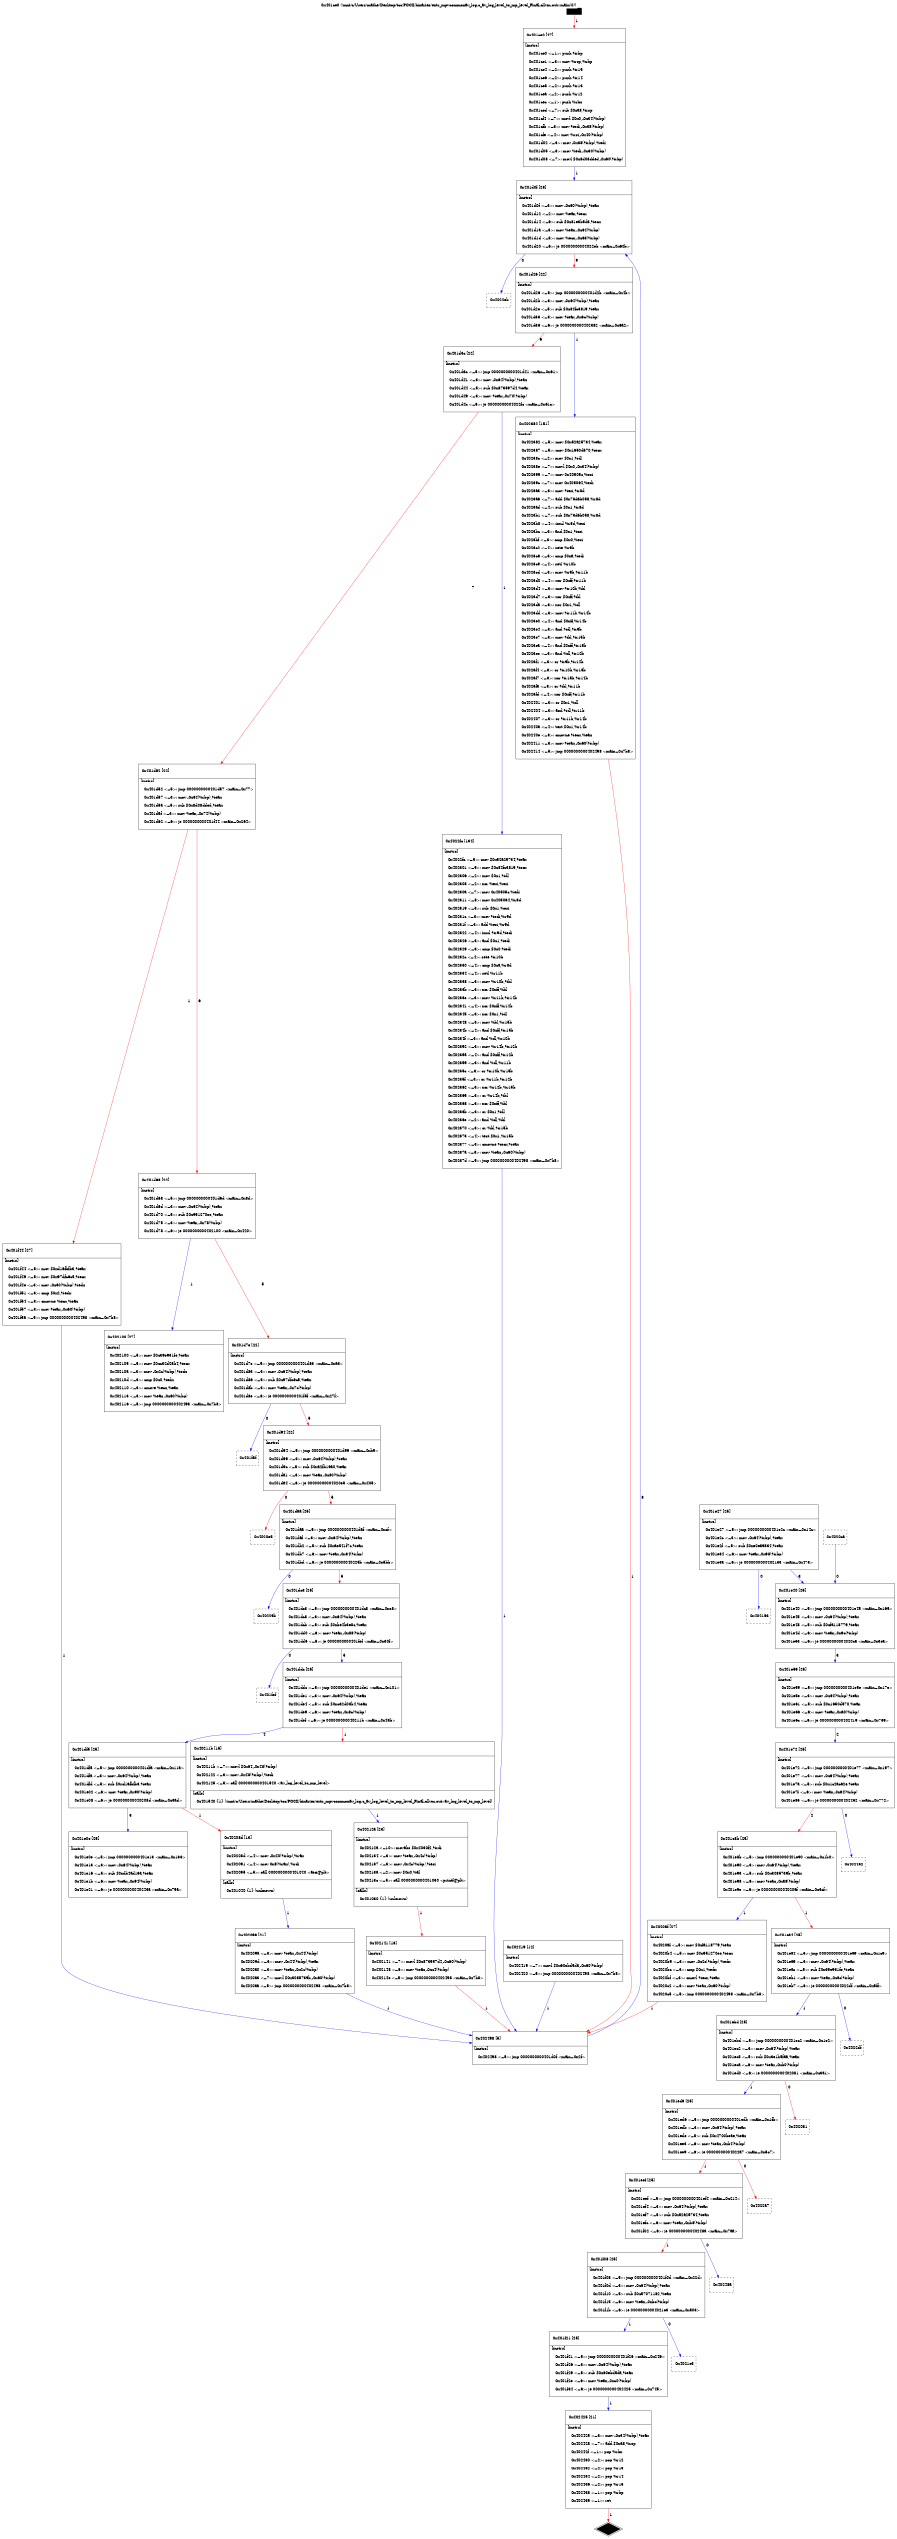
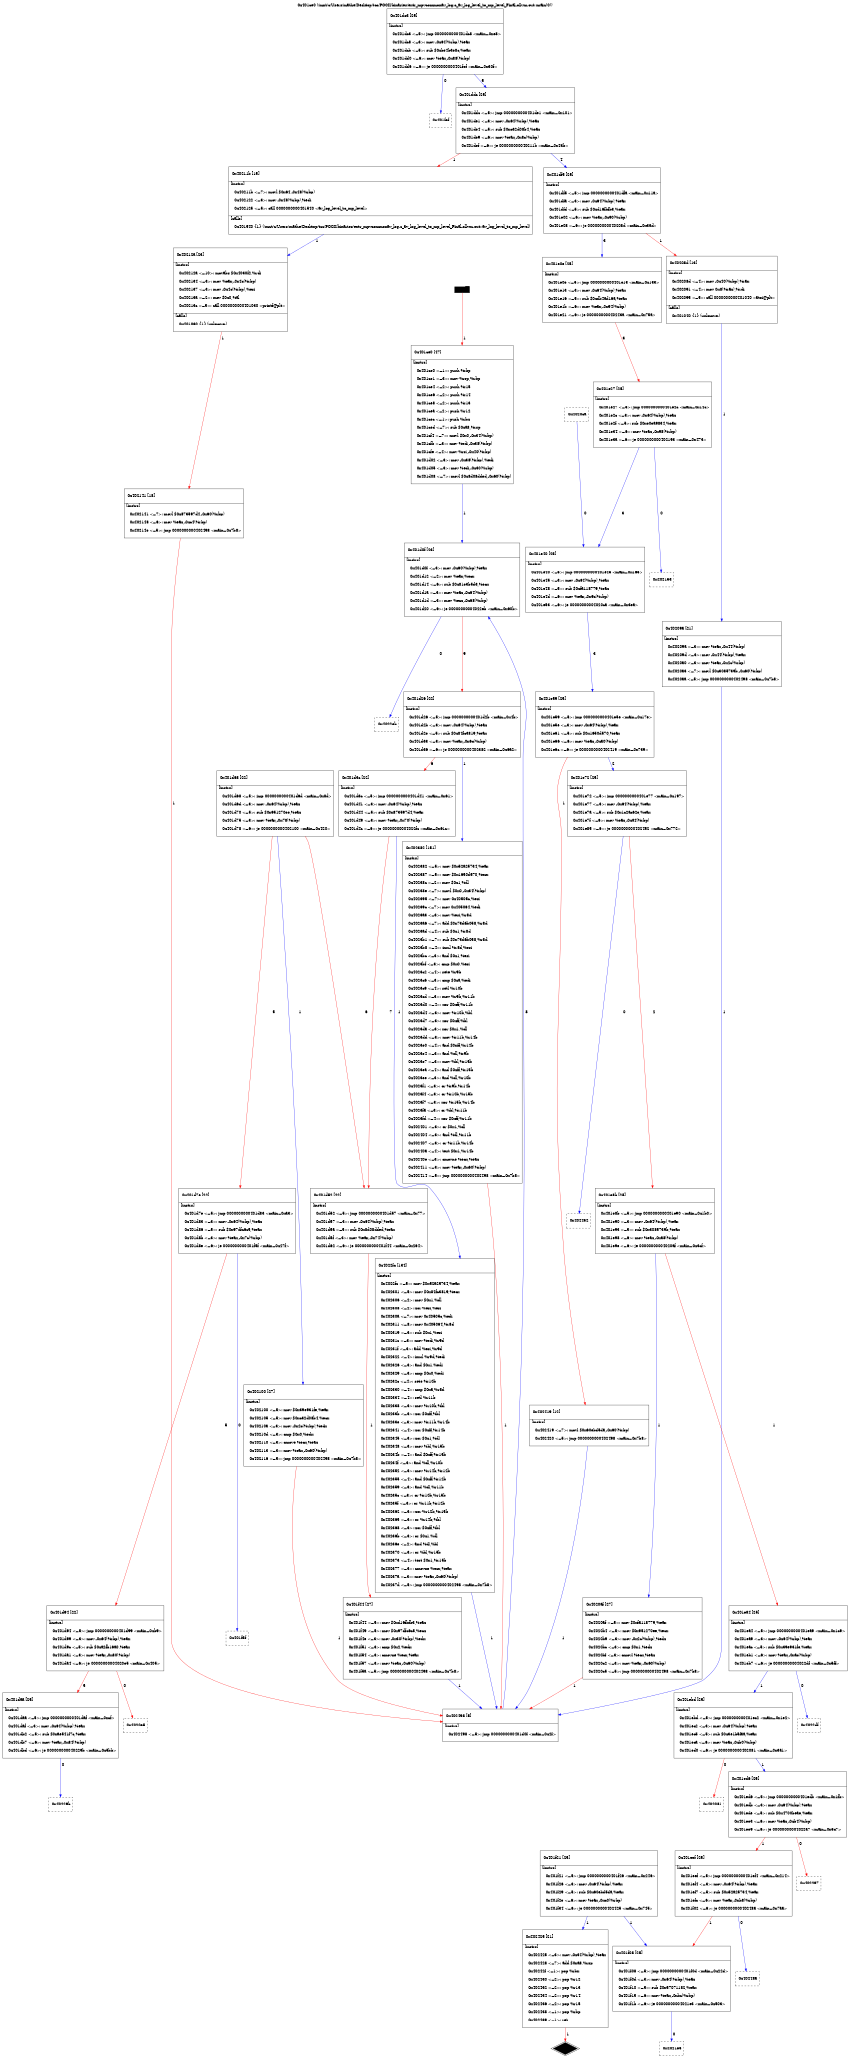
none -> (627, 351)
(197, 1000) -> (337, 1010)
none -> (557, 1080)
(339, 1575) -> none
none -> (309, 1631)
(628, 2323) -> (634, 1930)
